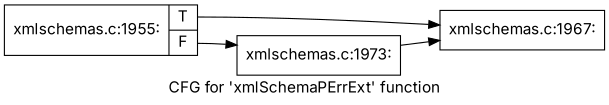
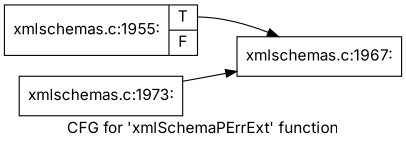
(212, 44) -> none
